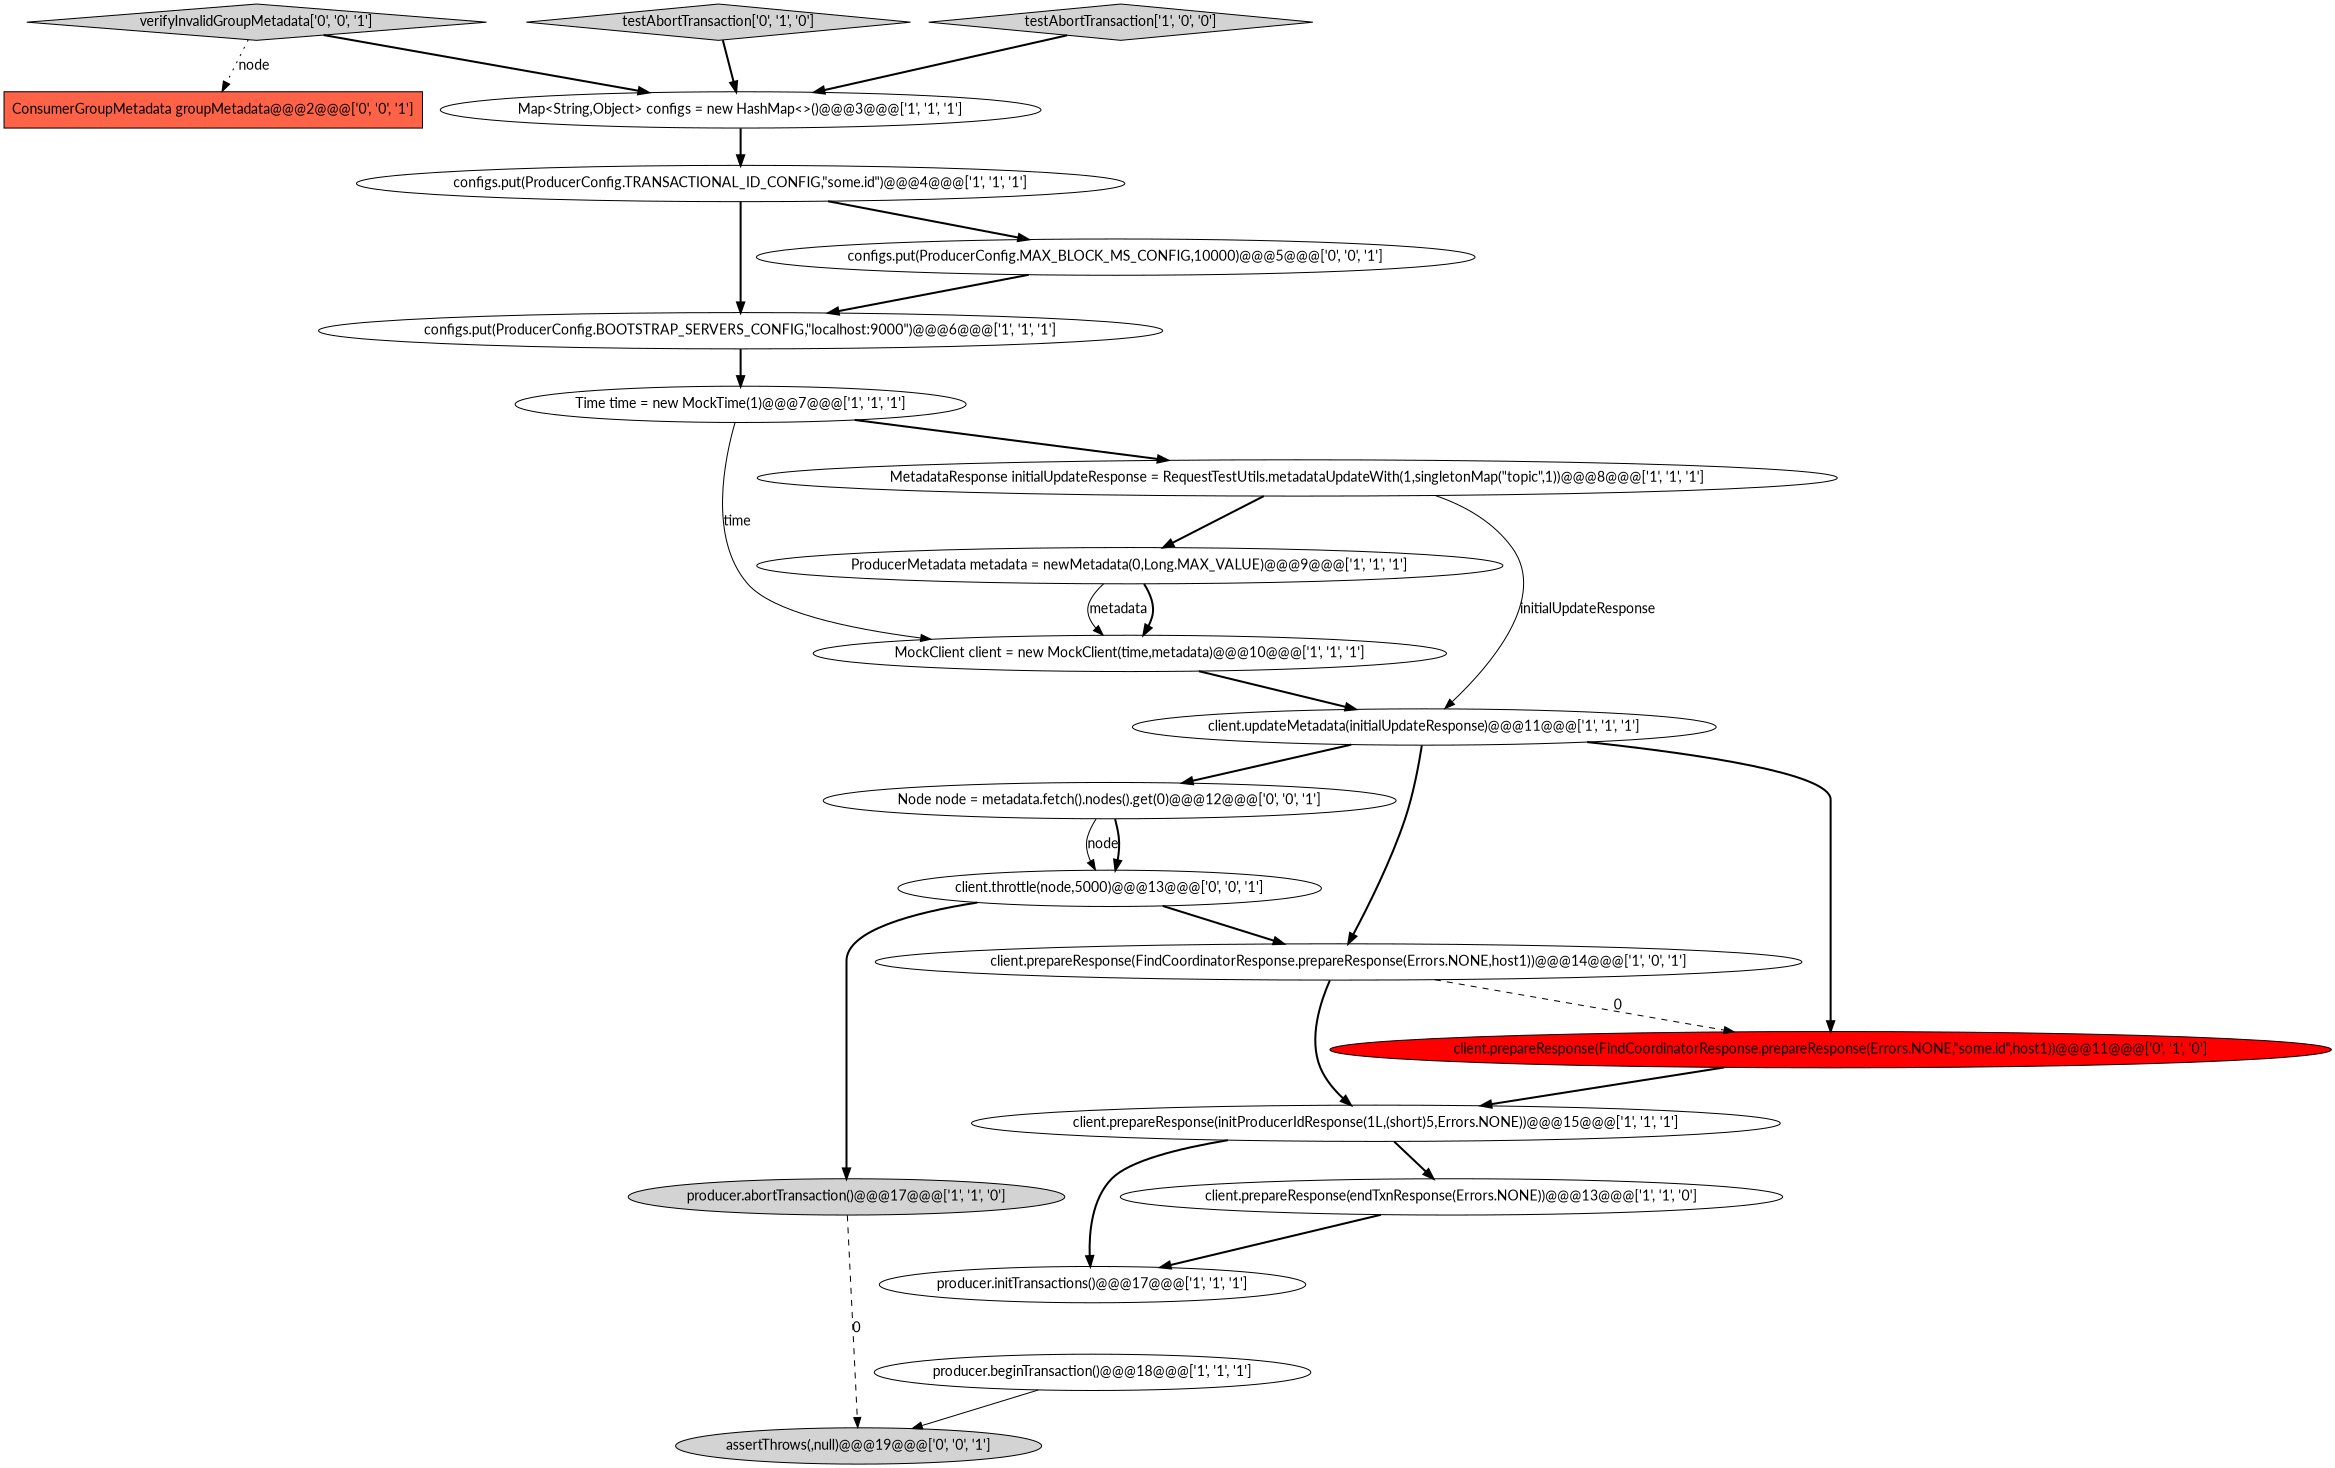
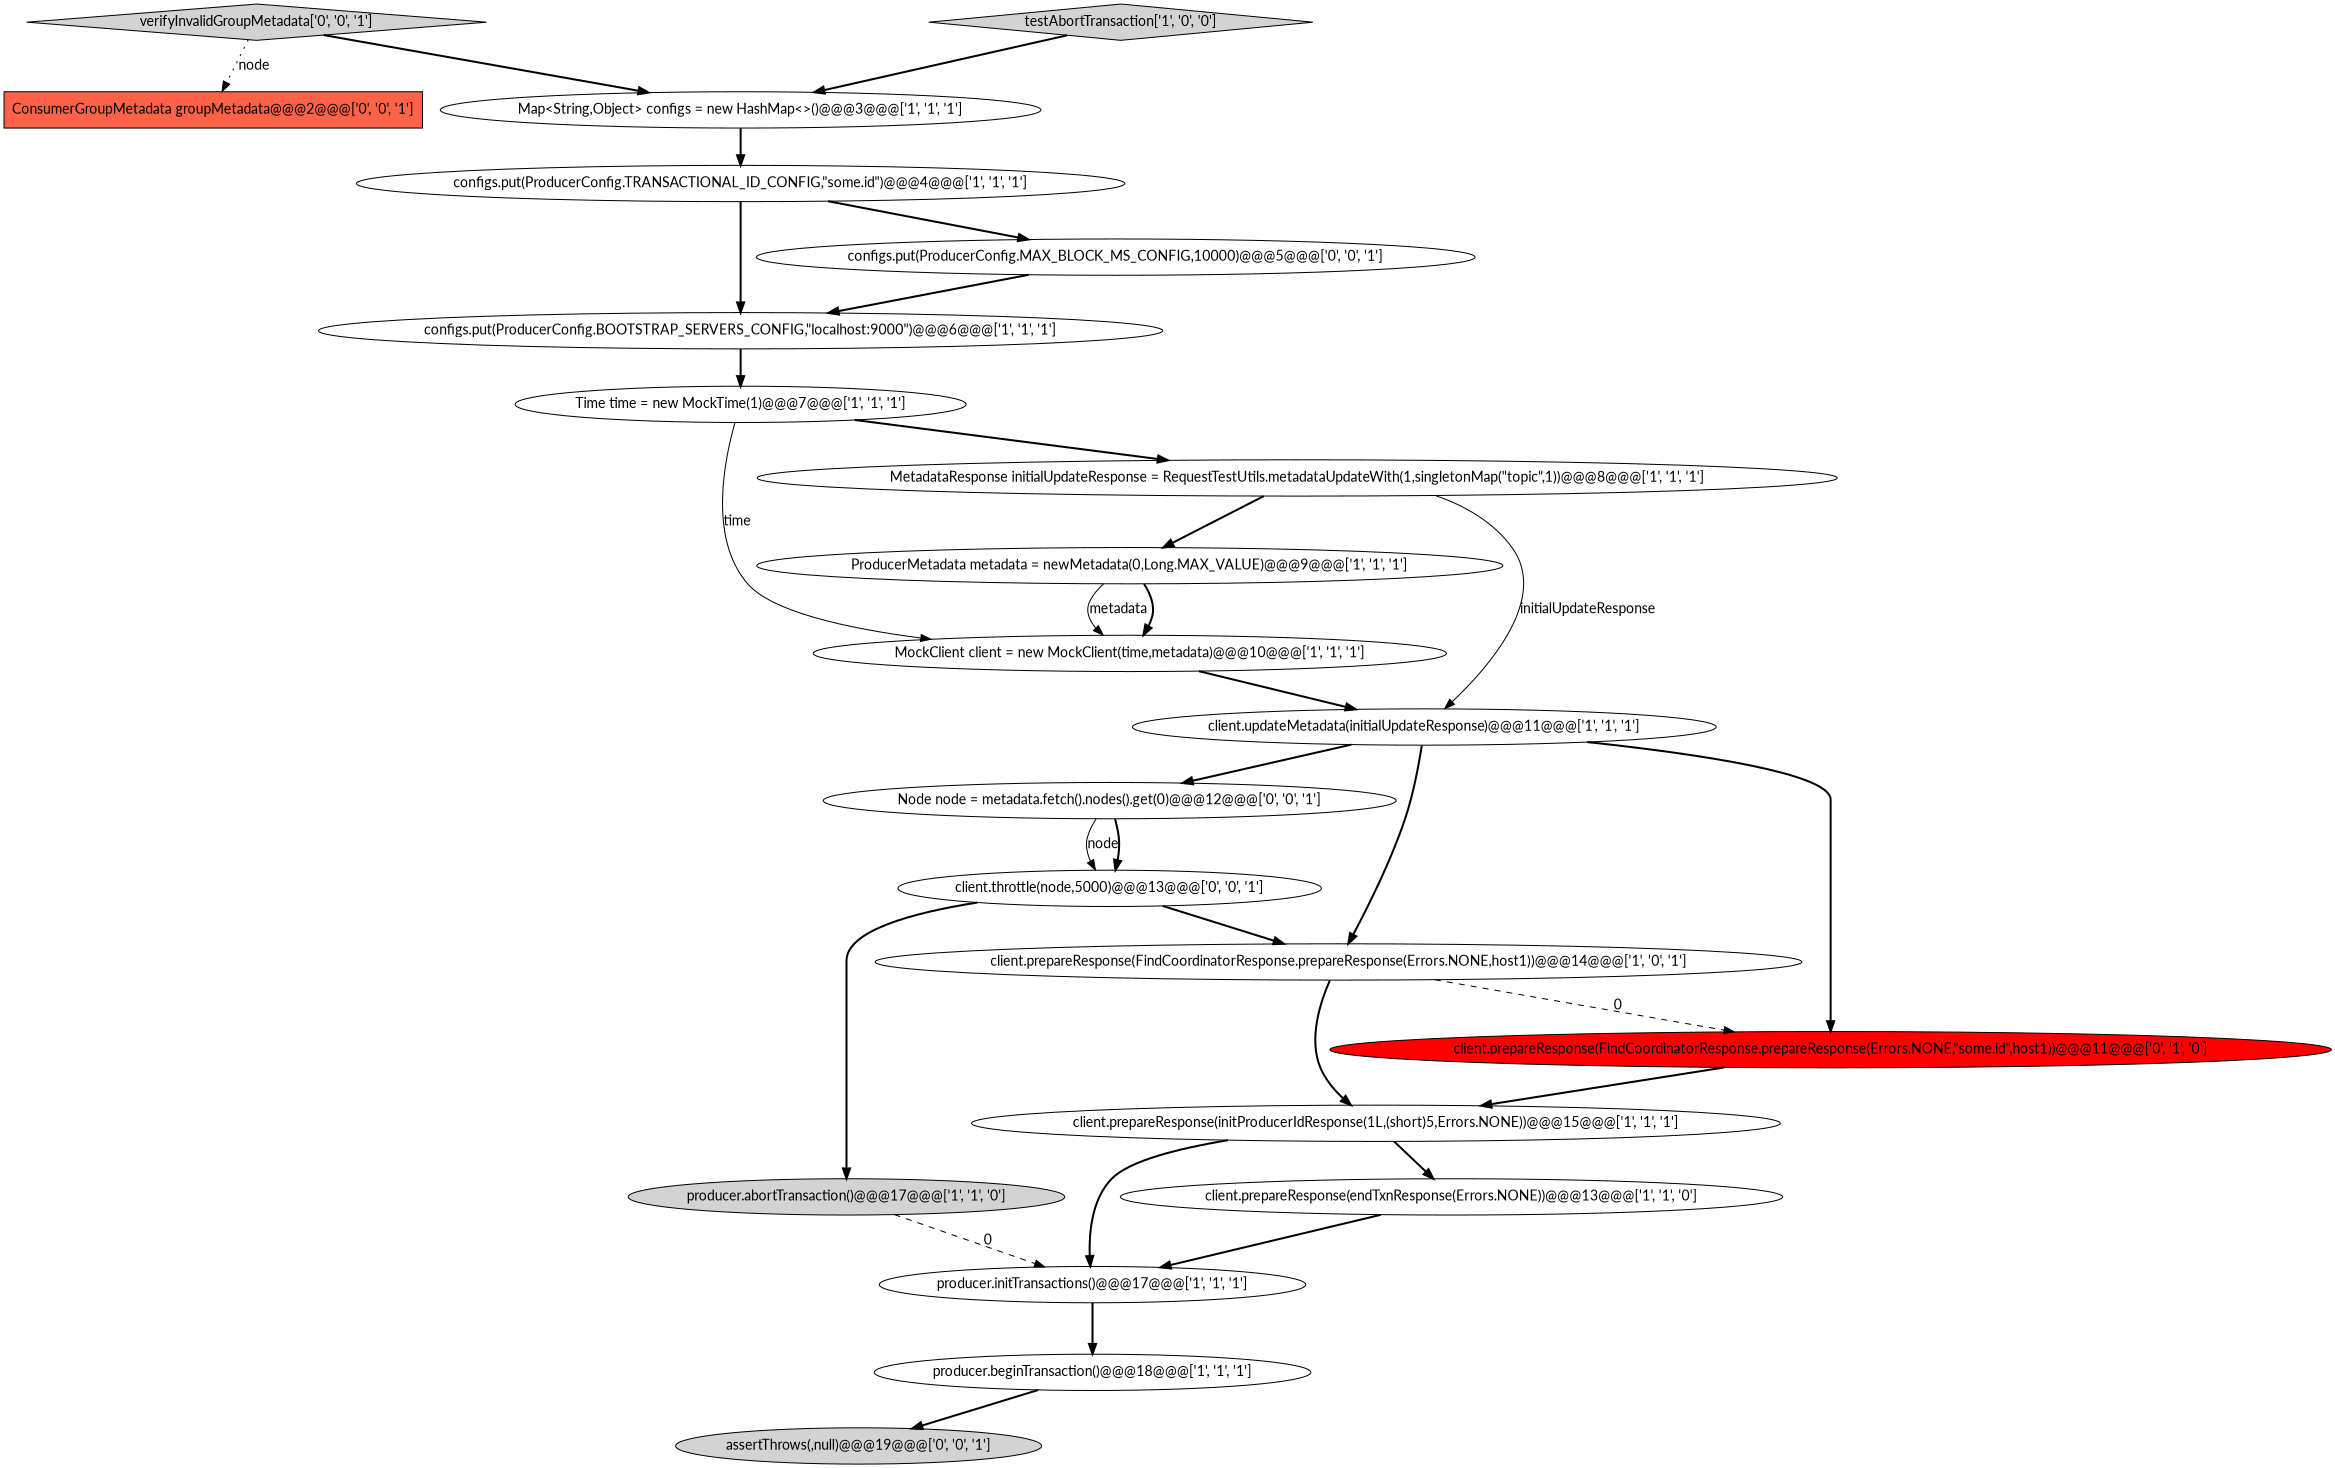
(718, 22) -> none
(852, 1316) -> (965, 1239)
none -> (1093, 1323)
(980, 1408) -> (980, 1408)
